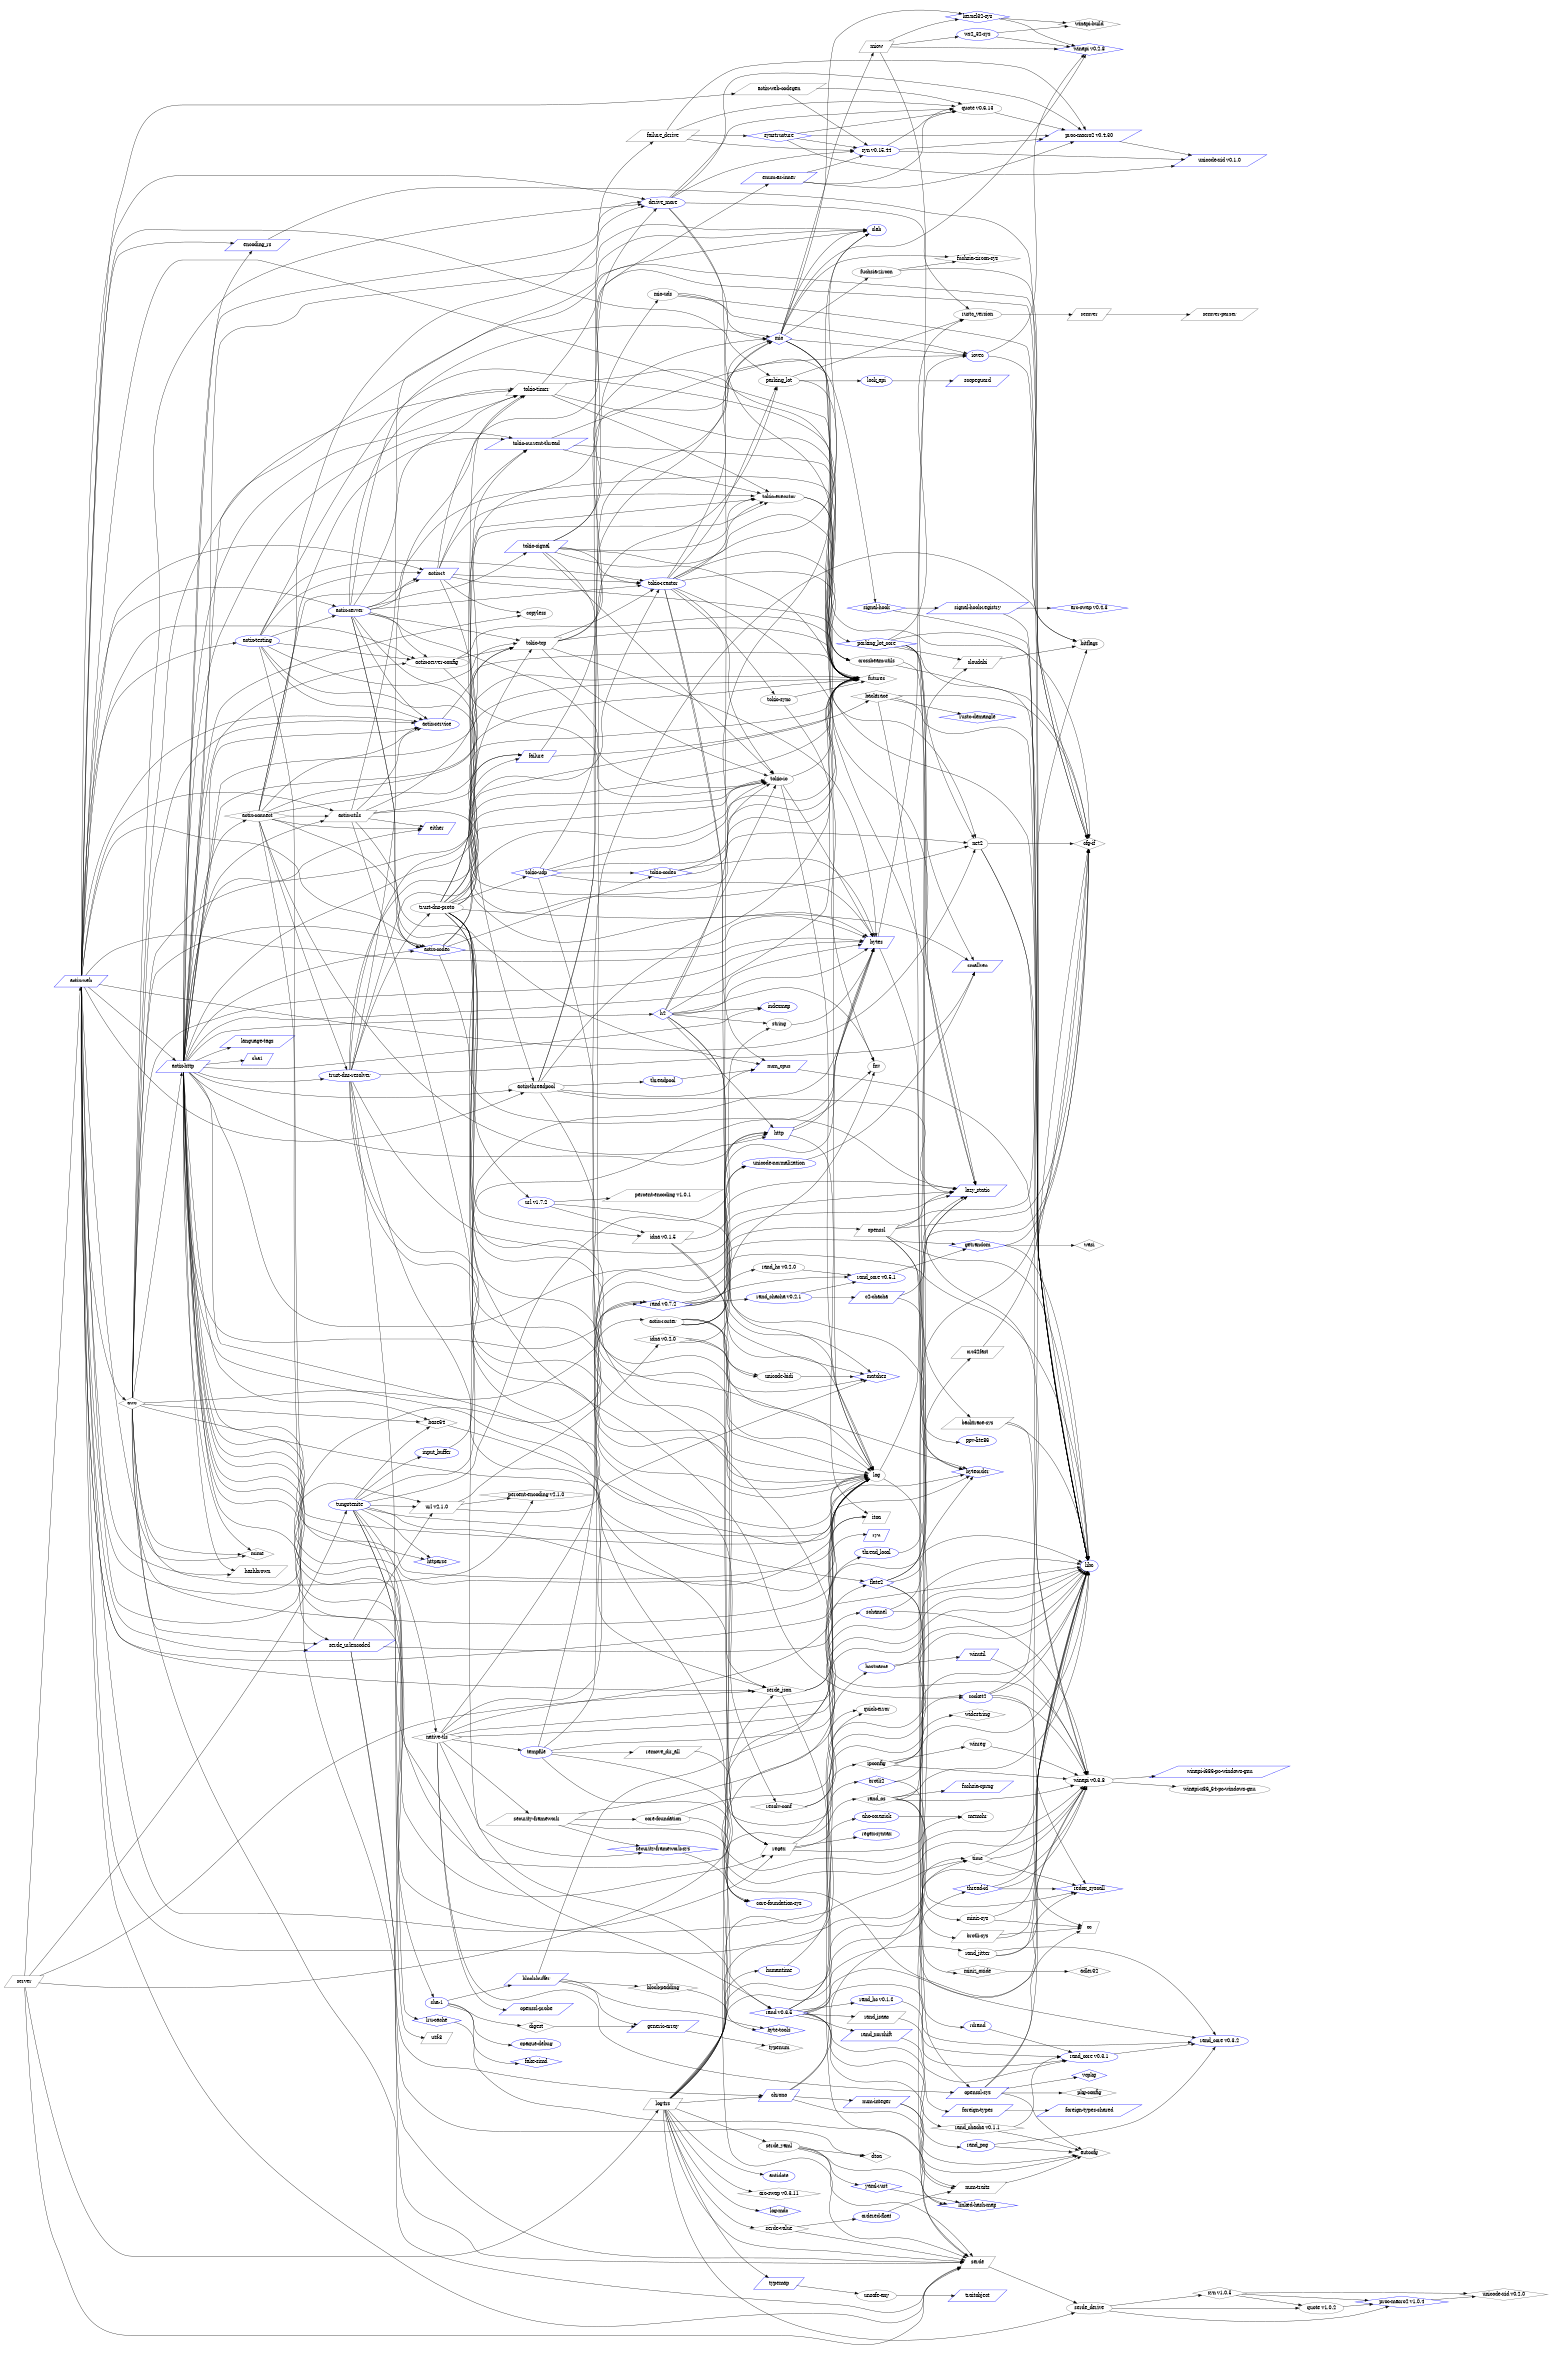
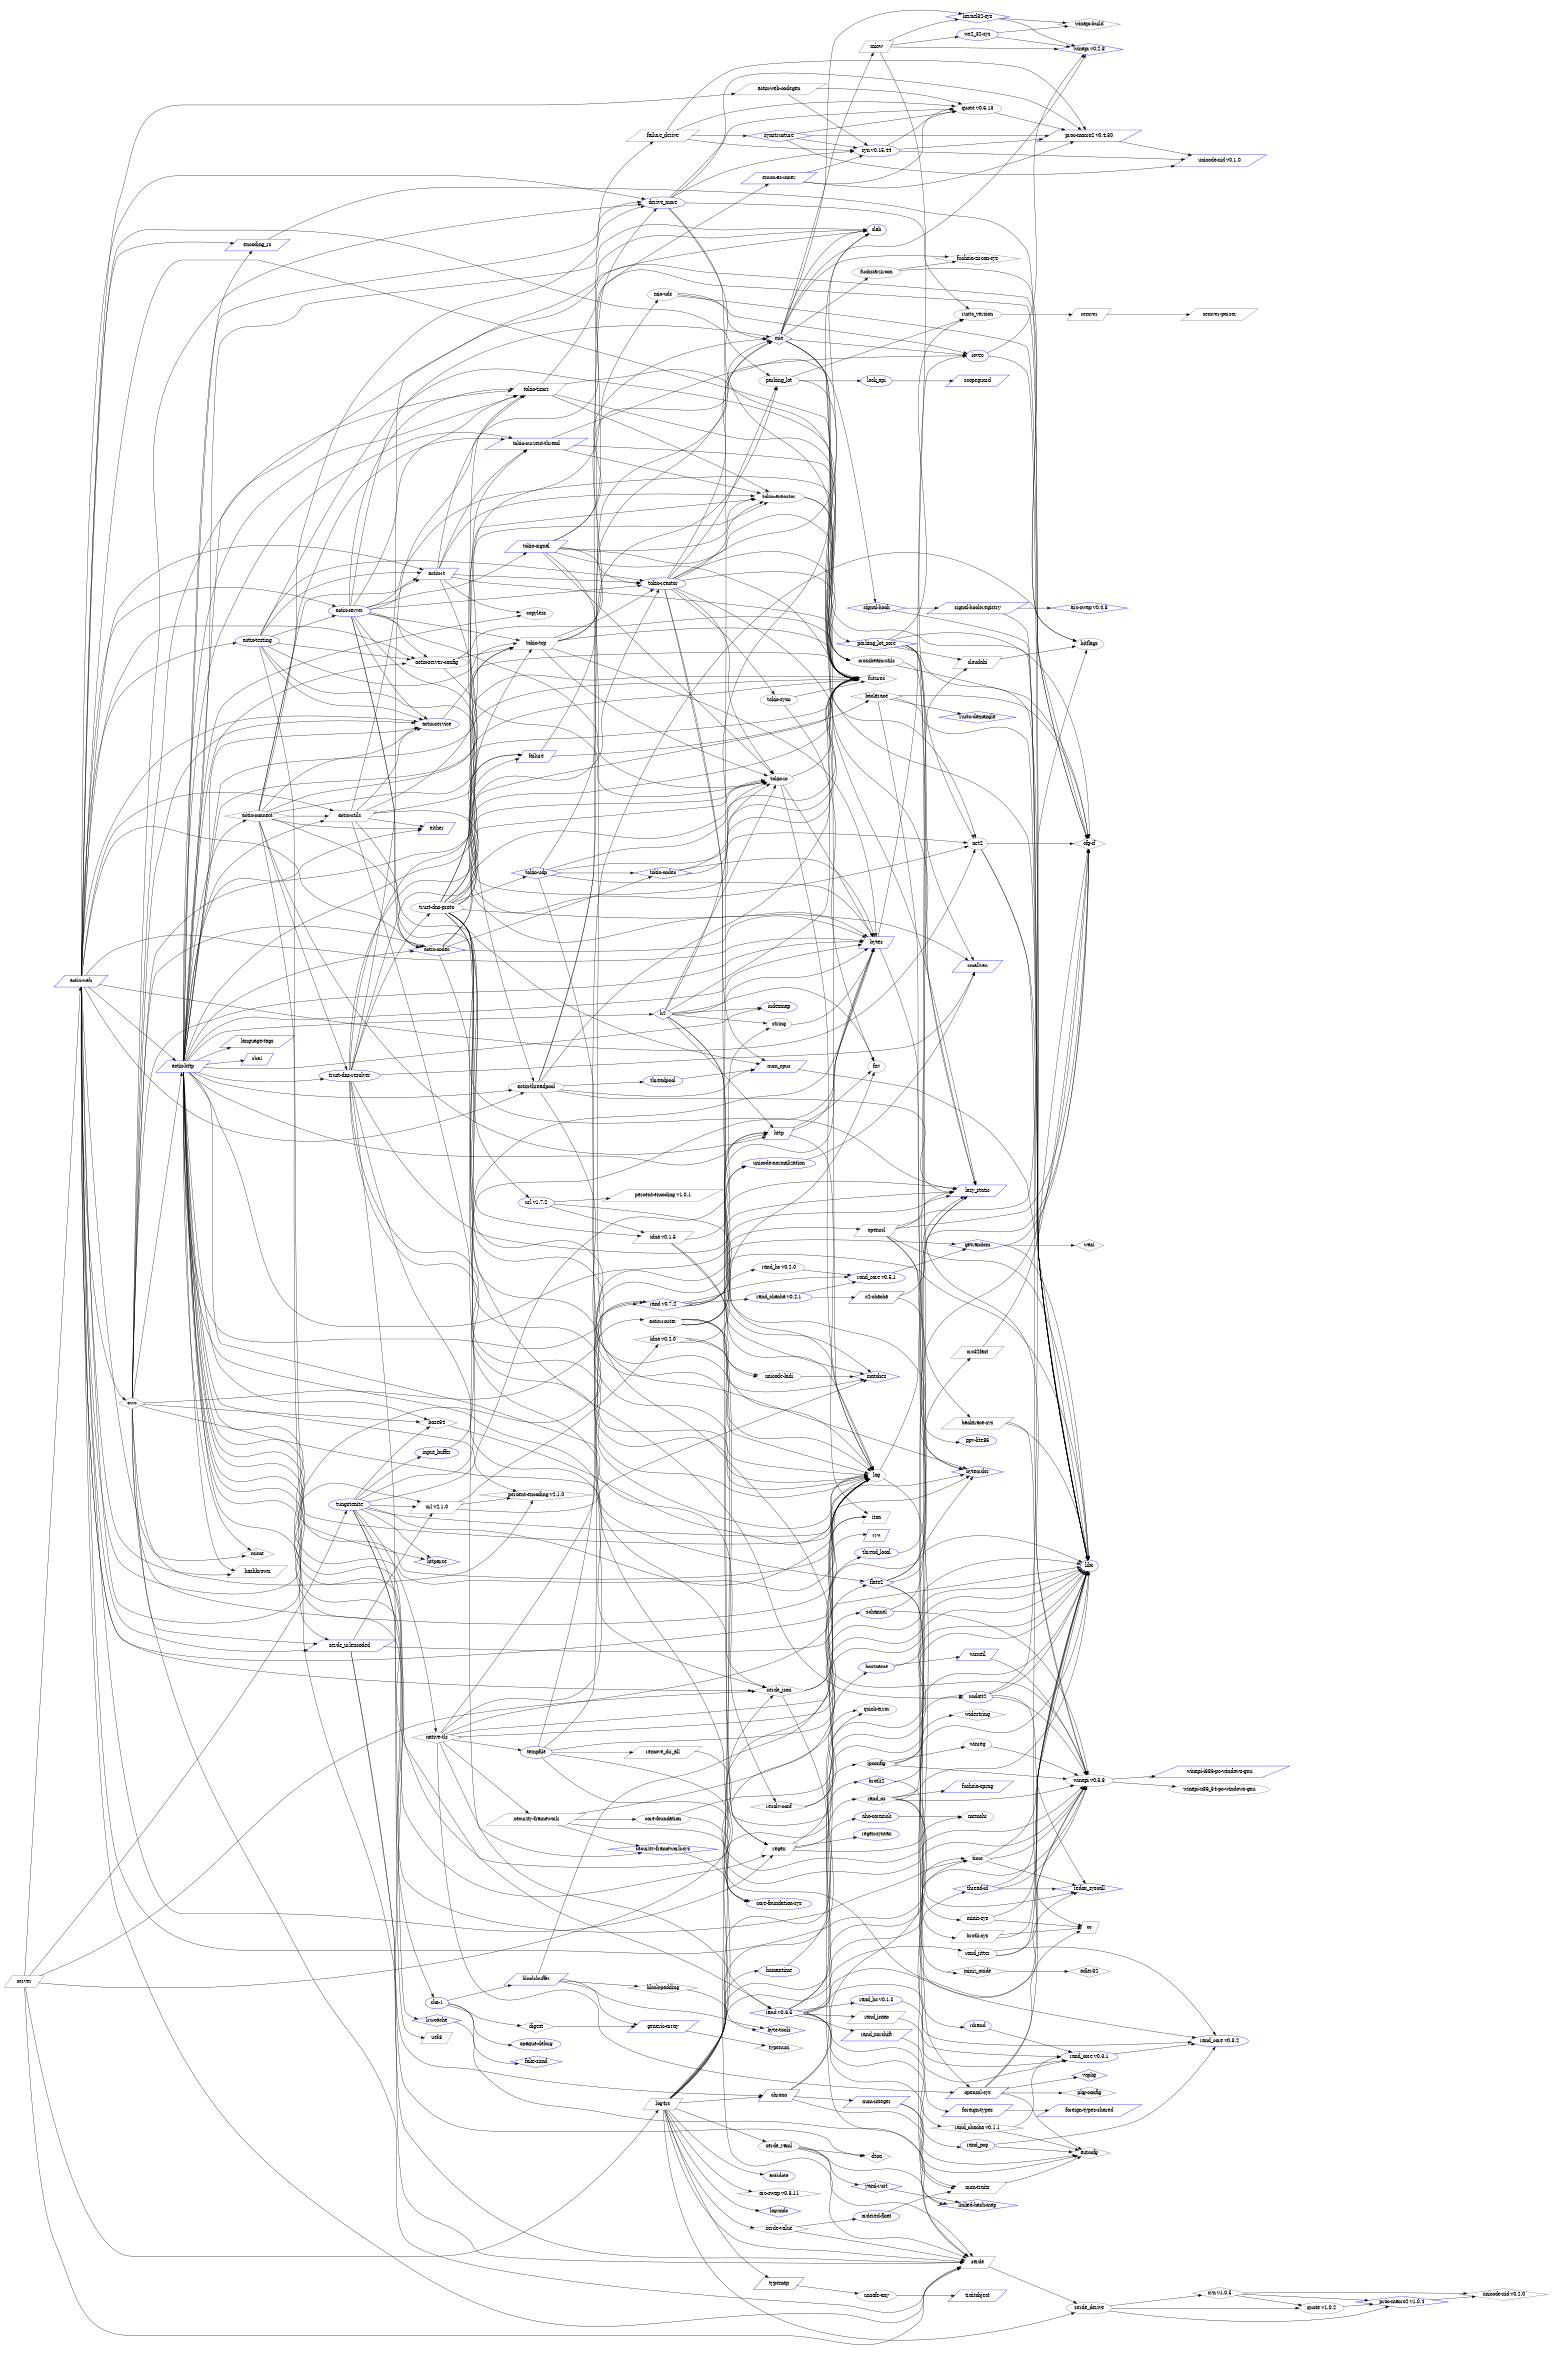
none -> (212, 1382)
(147, 1523) -> none
(536, 2009) -> none
